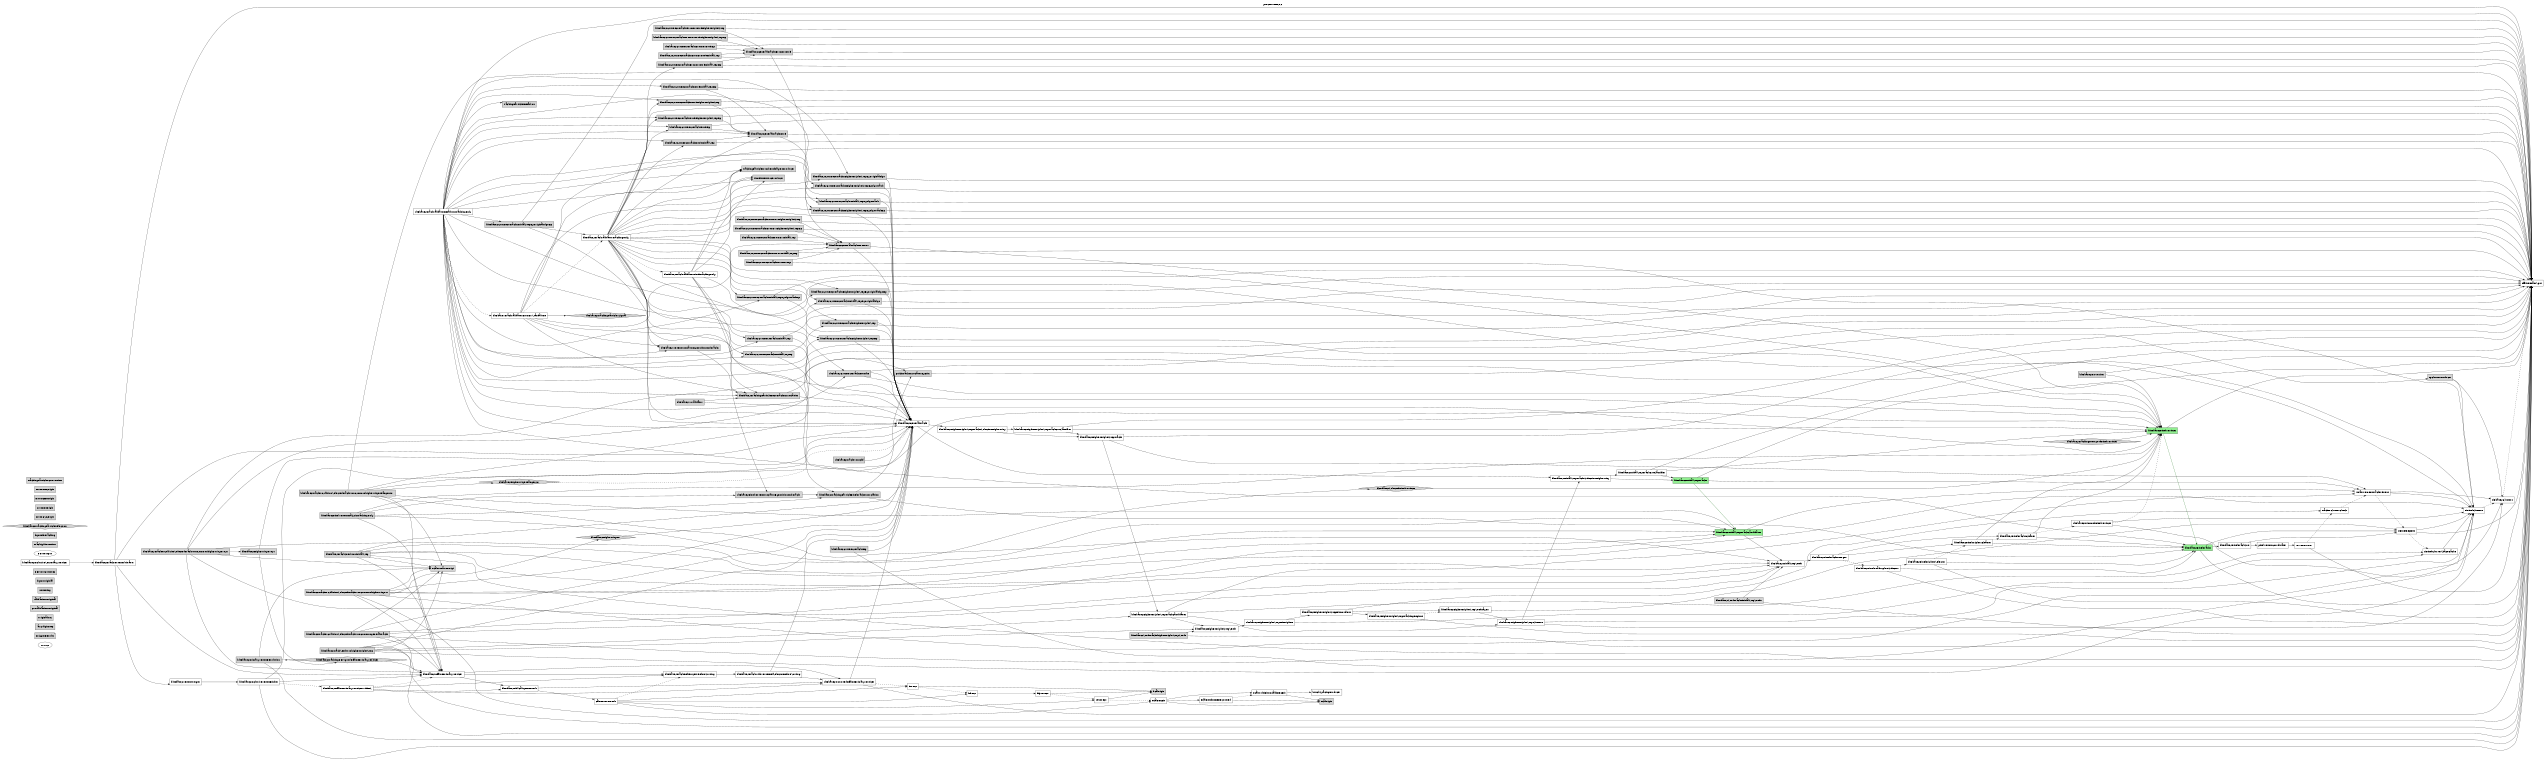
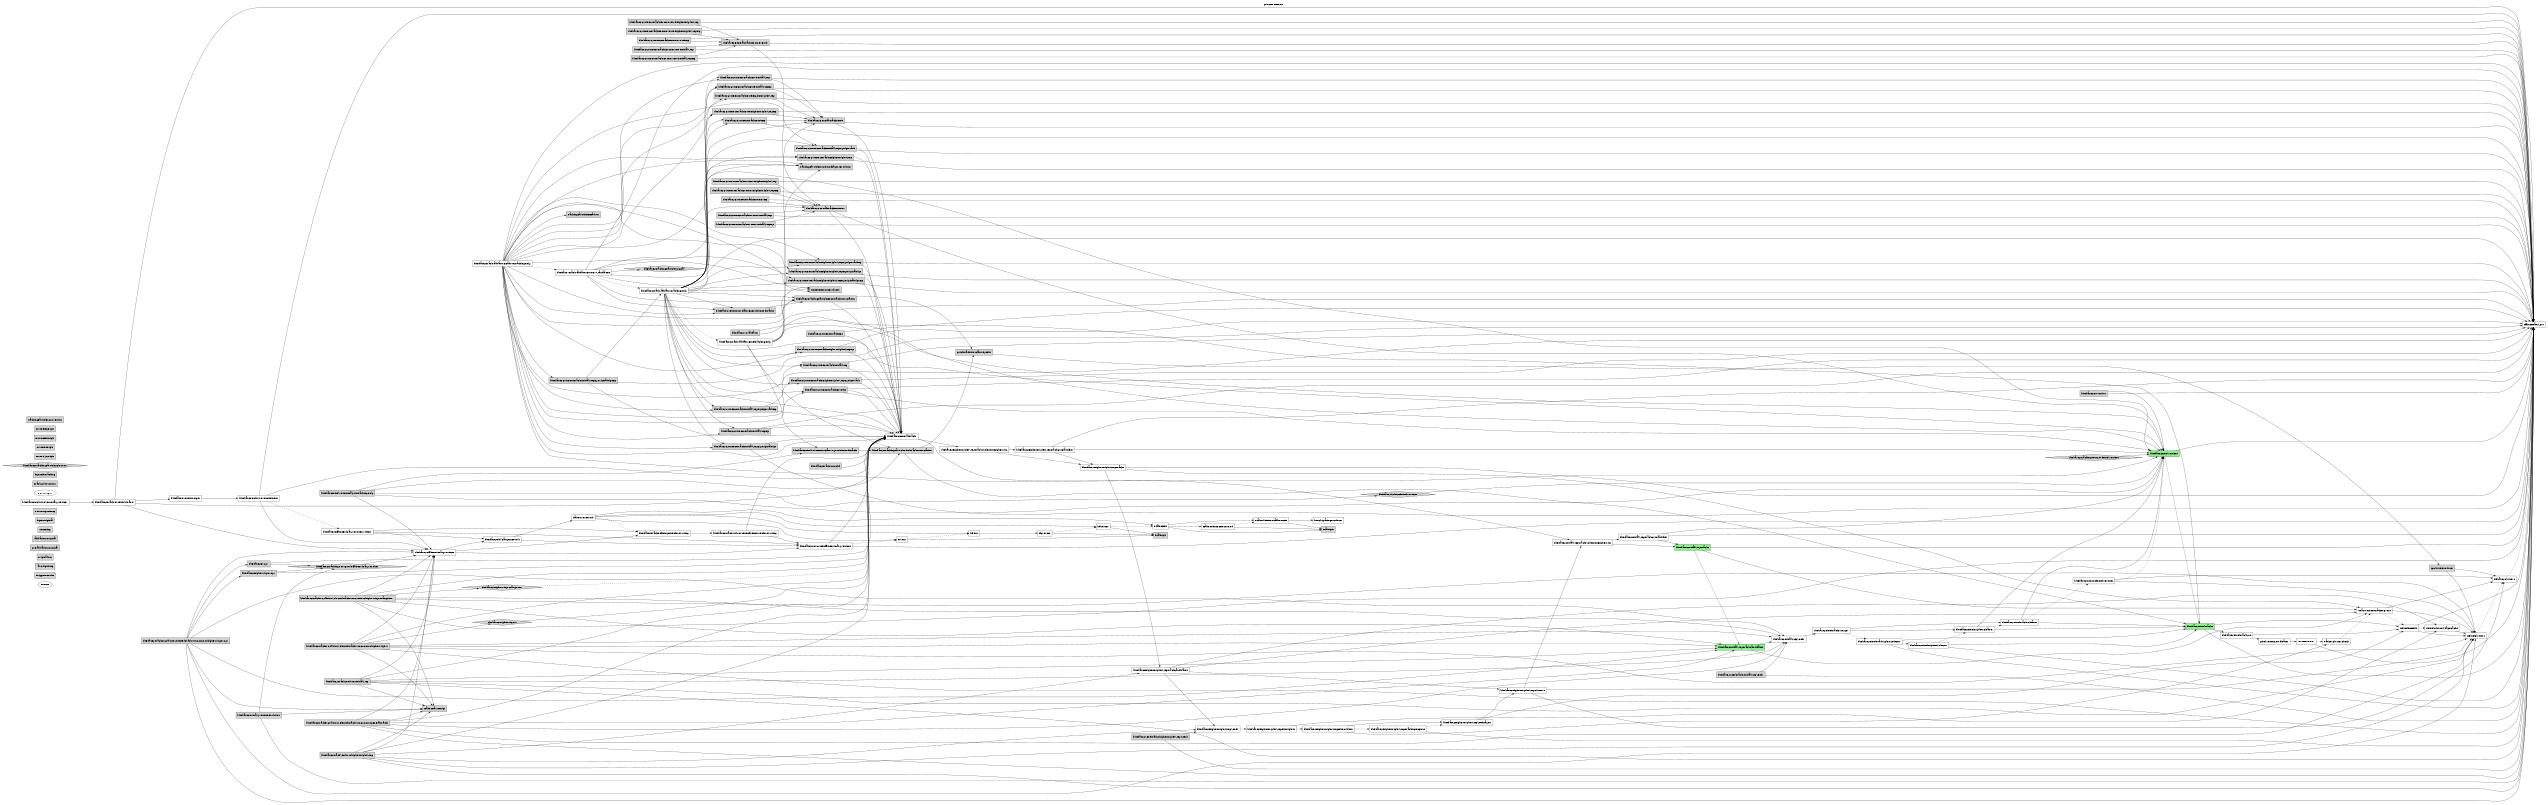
(647, 112) -> (707, 193)
(1689, 281) -> (1697, 201)
none -> (259, 564)
